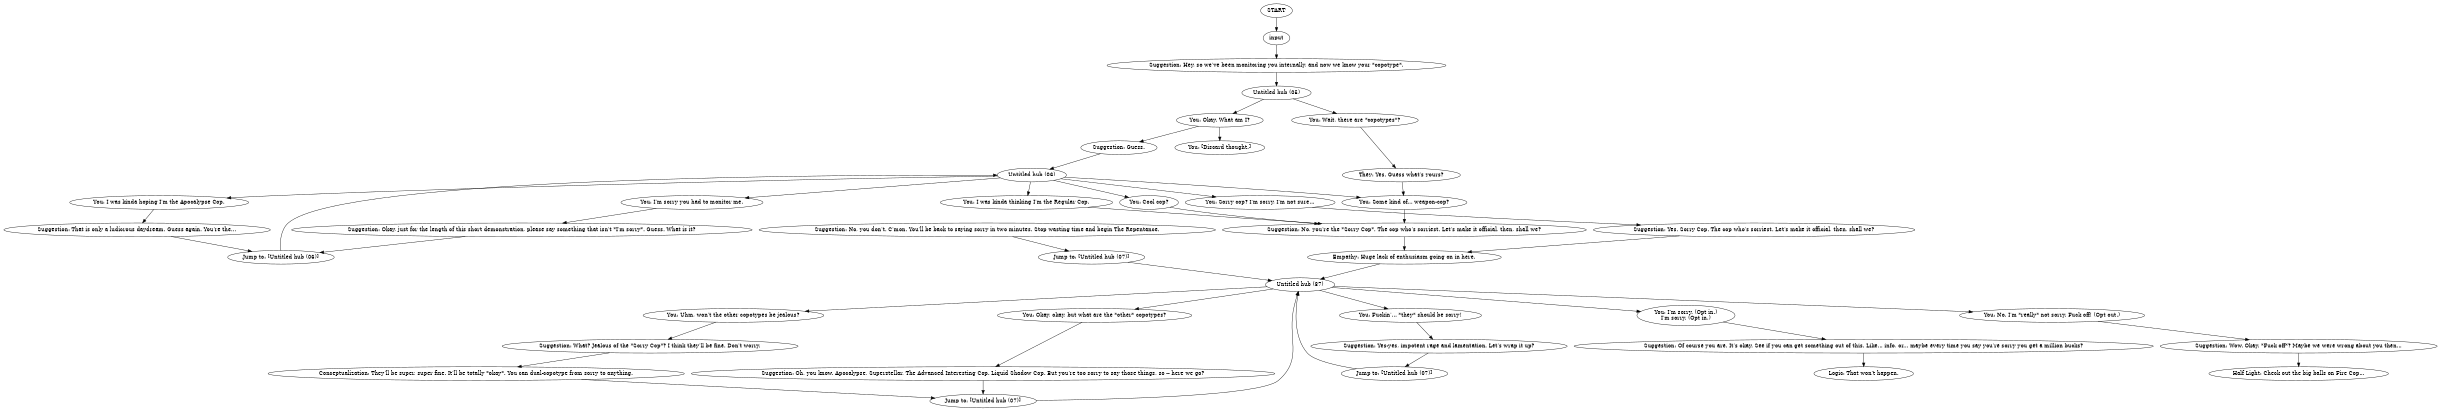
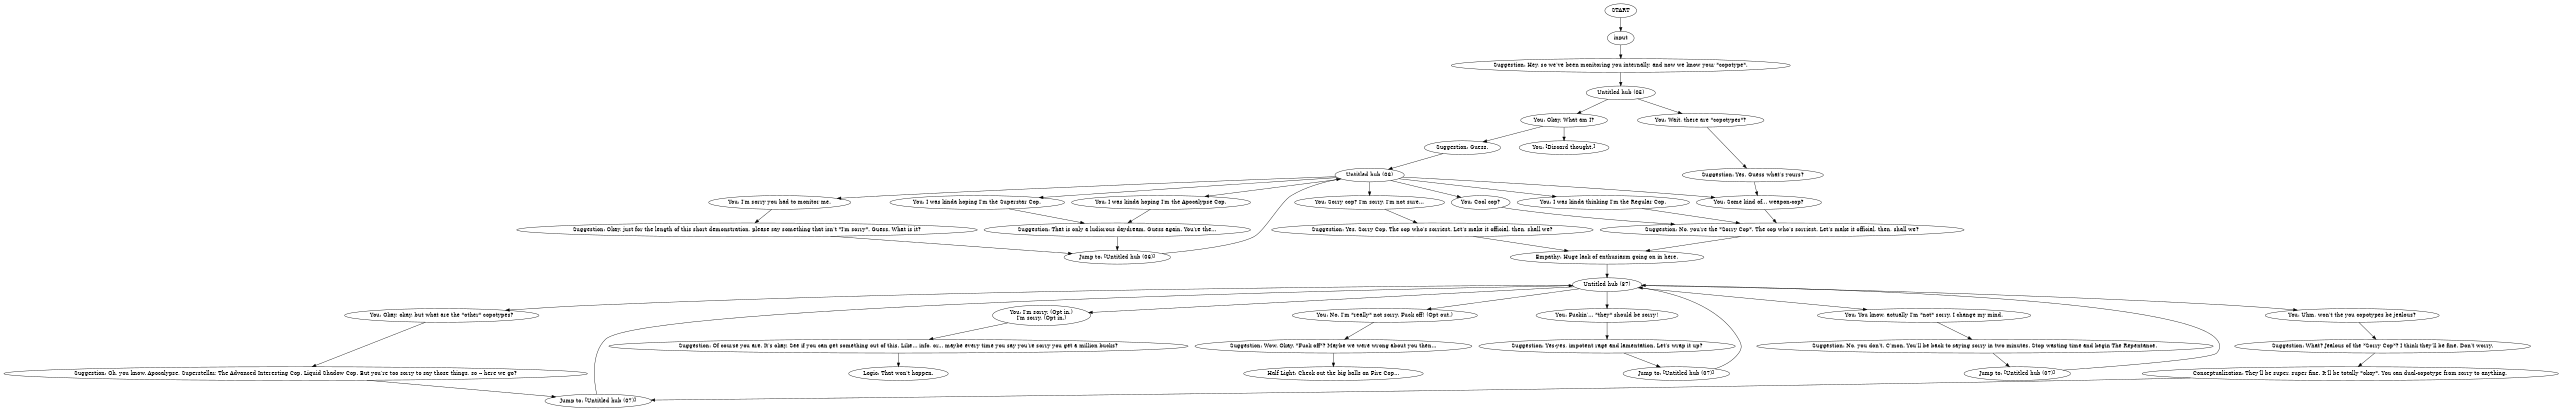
(1401, 175) -> (1753, 175)
none -> (977, 202)
(733, 315) -> (2352, 315)
none -> (1924, 315)
